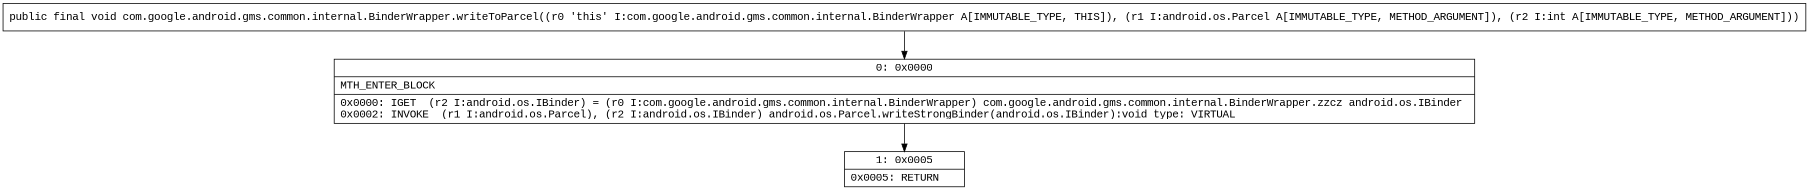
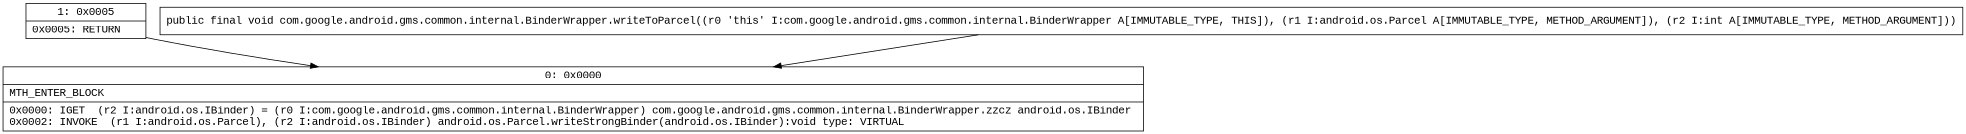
(904, 134) -> (228, 53)
